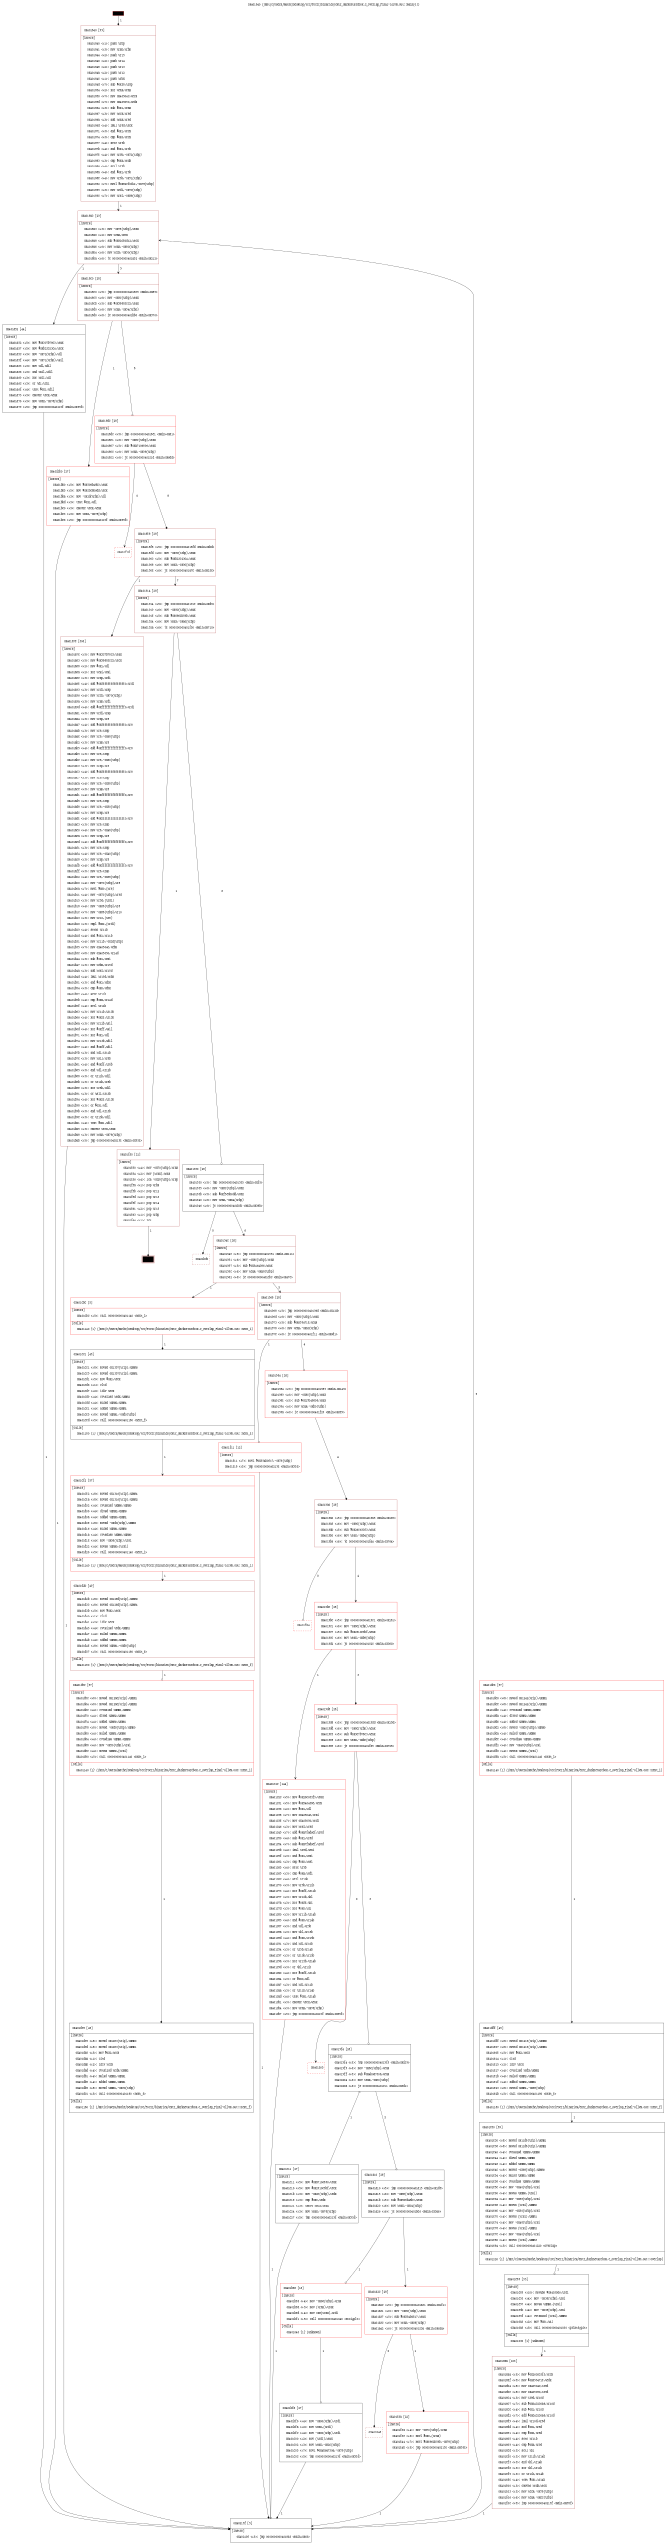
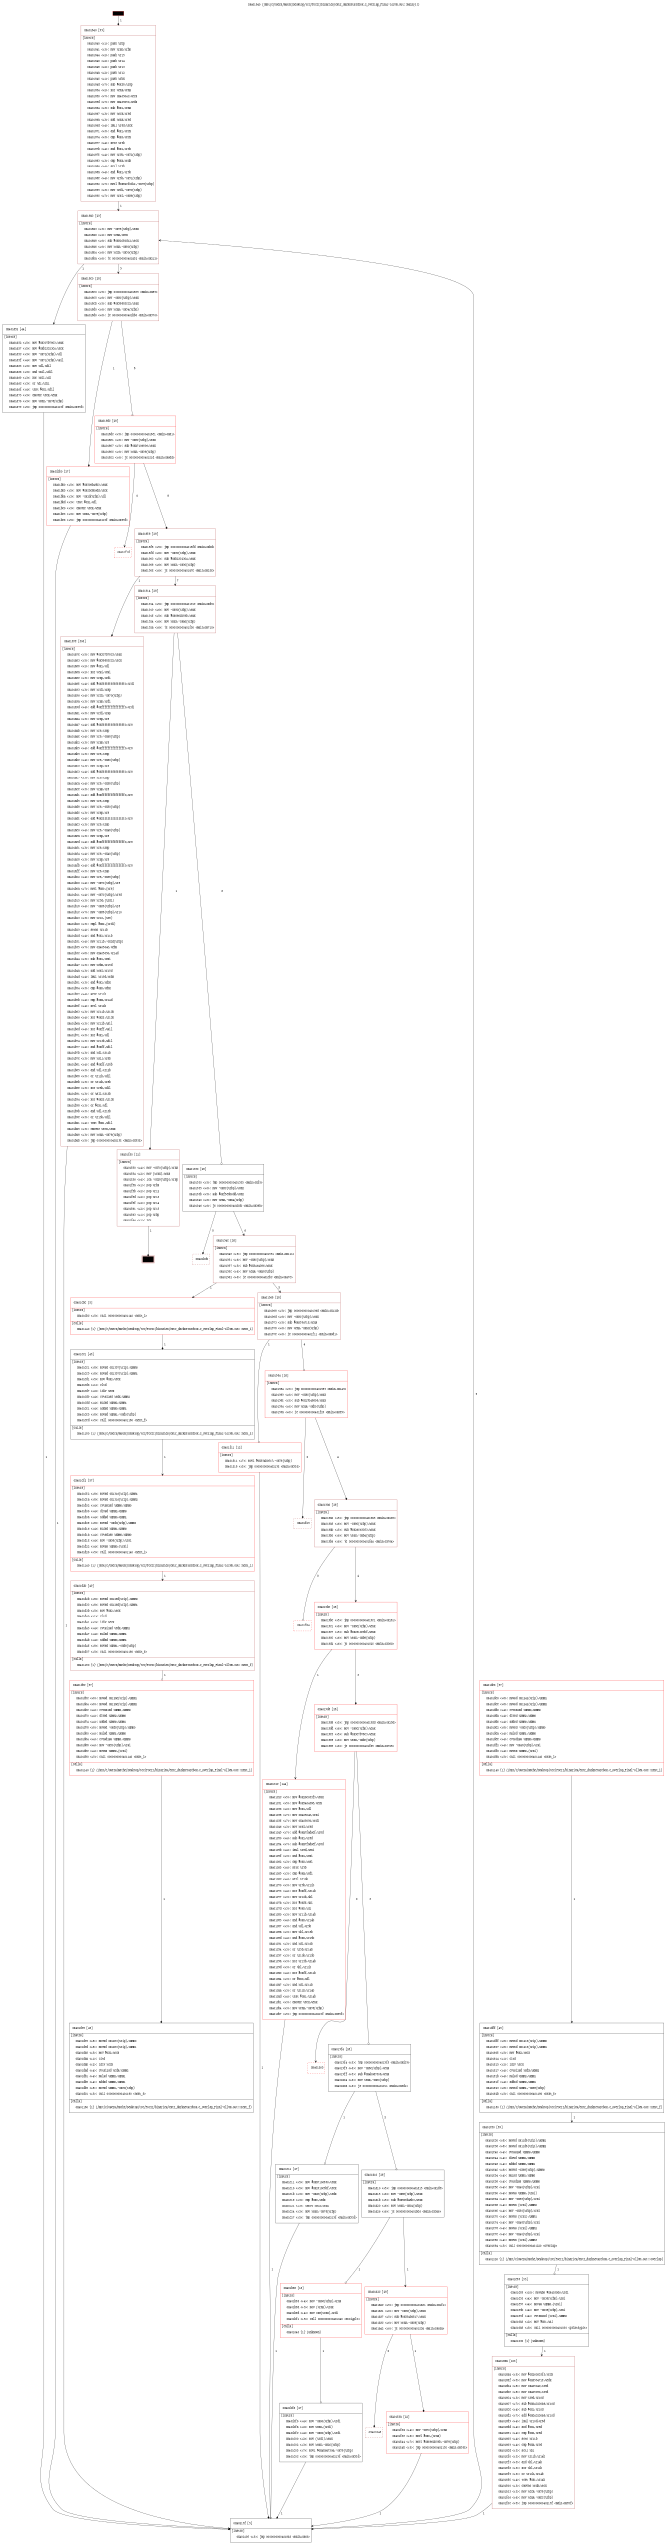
none -> (303, 1523)
(344, 2129) -> (337, 2126)
